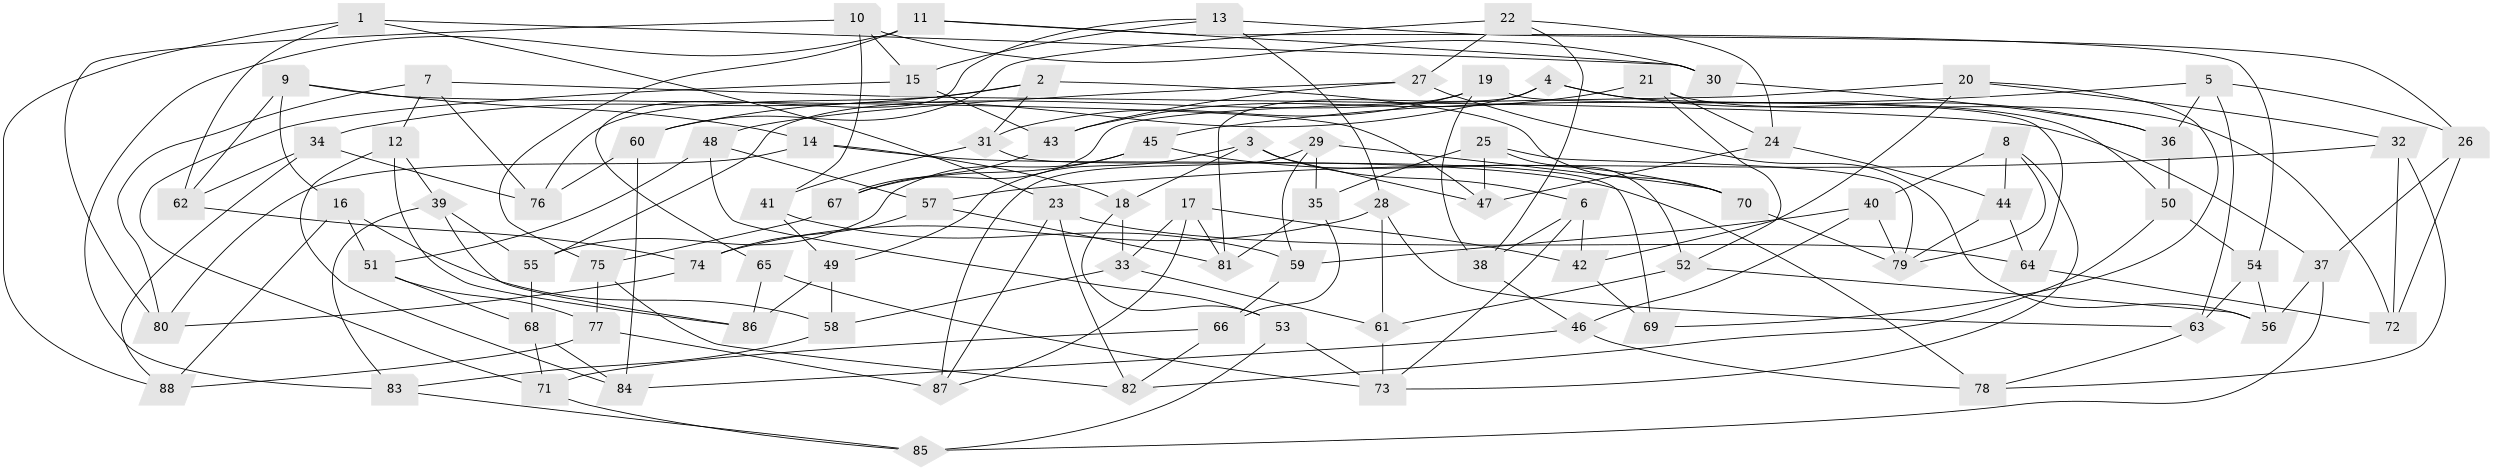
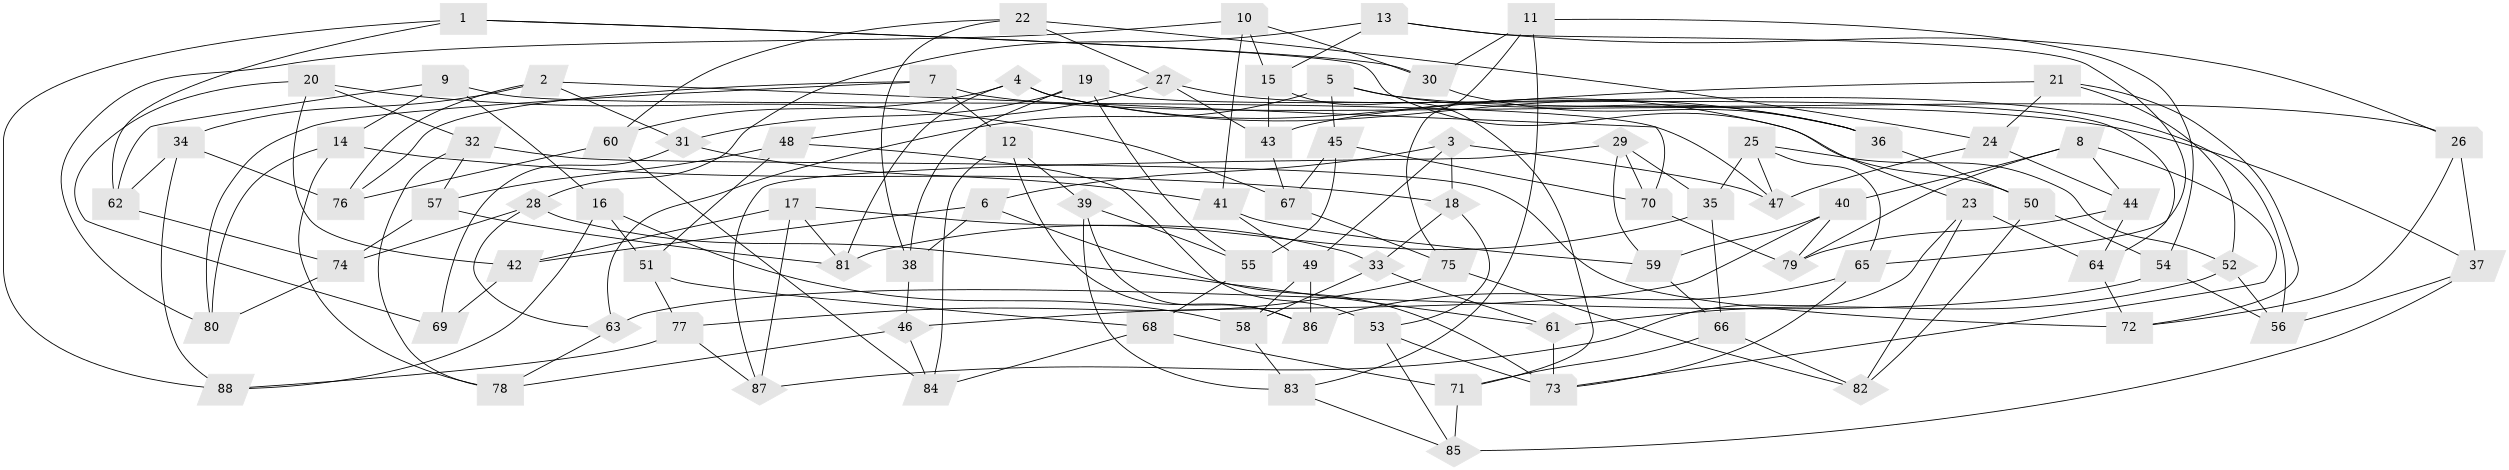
(1845, 173) -> (1851, 170)
